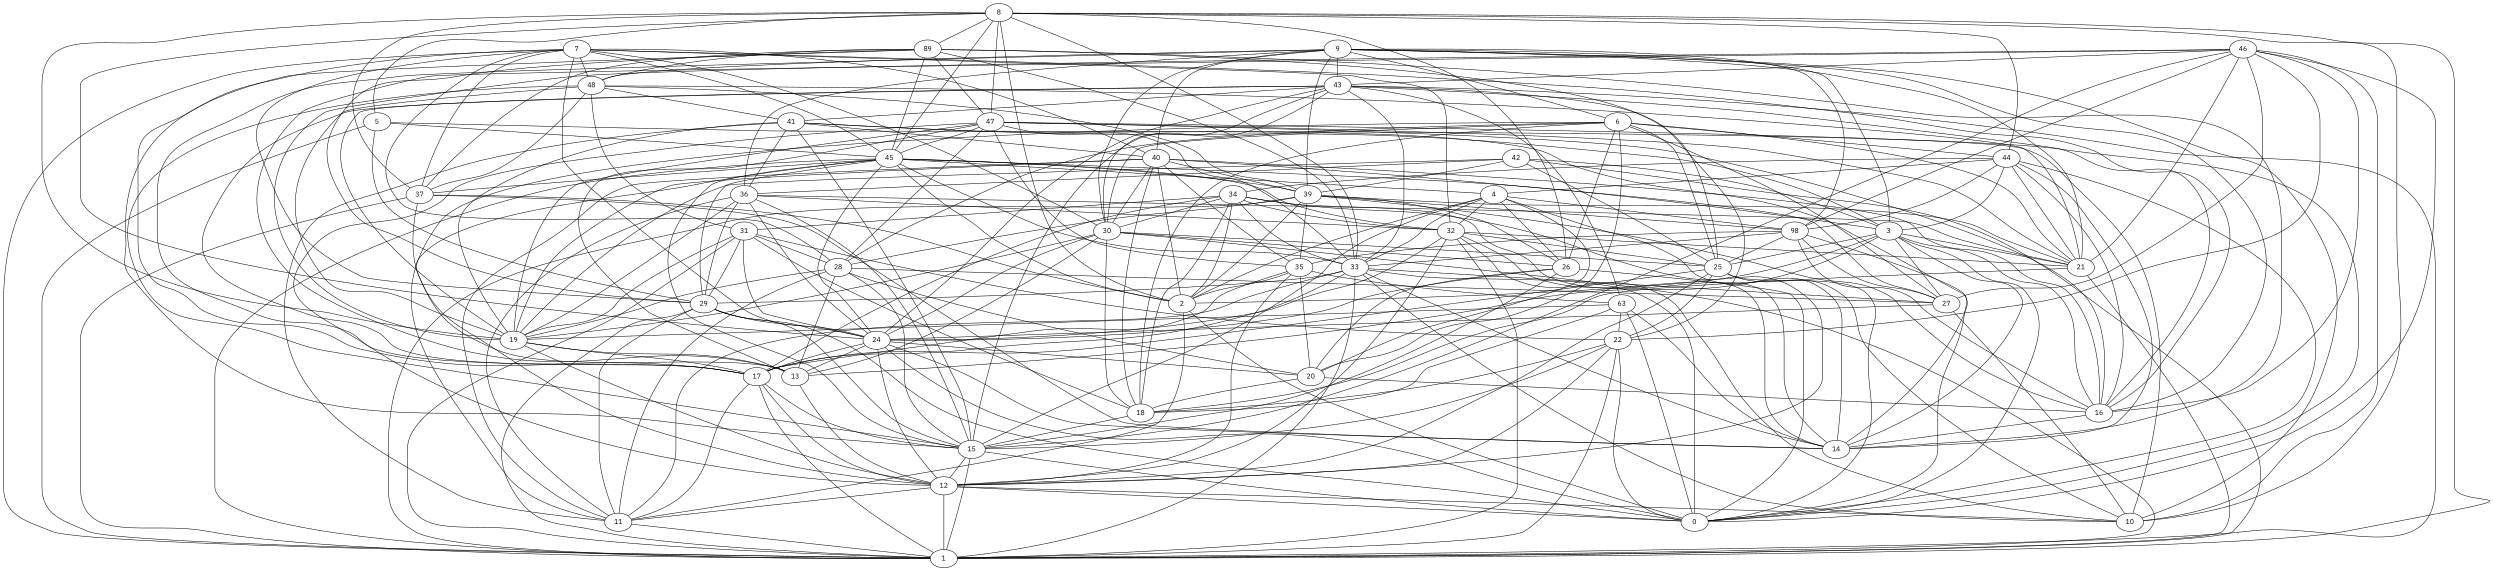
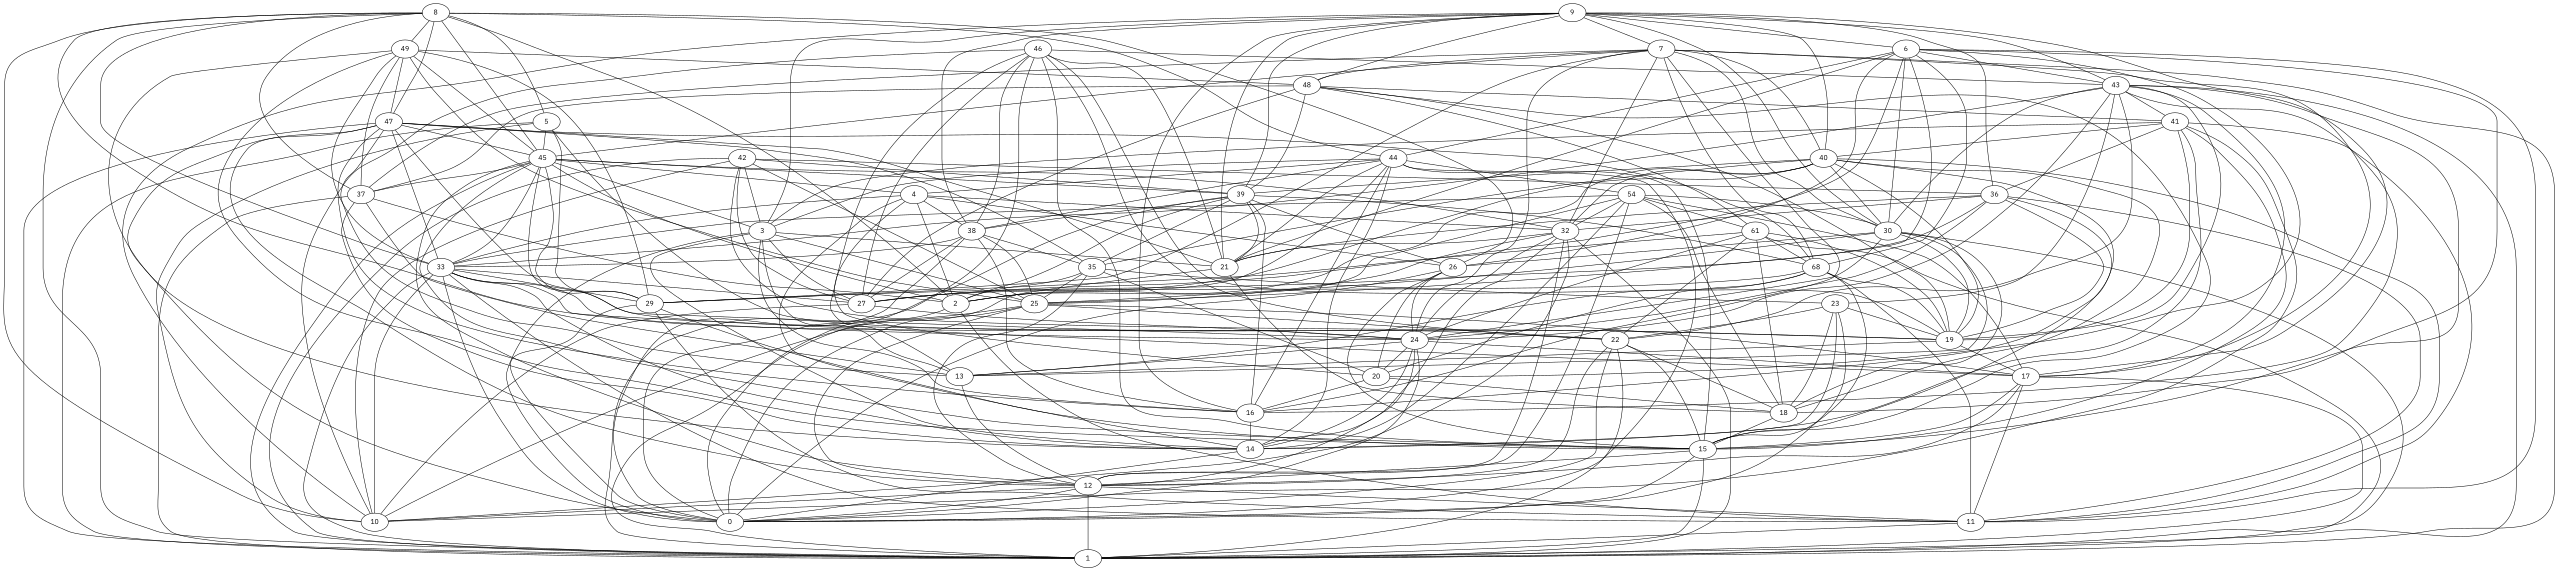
none -> (1617, 31)
(202, 36) -> none
(928, 49) -> (405, 49)
none -> (2034, 71)
(1379, 101) -> (1079, 164)
none -> (1685, 170)
(1233, 195) -> (1632, 195)
(744, 231) -> (1755, 231)
(1795, 231) -> (972, 231)
none -> (440, 247)
none -> (752, 253)
(838, 267) -> (1816, 267)
(2348, 277) -> none
(1454, 296) -> (1273, 262)
(1622, 304) -> (1835, 304)
(789, 325) -> (922, 330)
none -> (1042, 330)
(1032, 331) -> (1063, 286)
(1212, 340) -> (1695, 230)
(713, 424) -> none
none -> (978, 488)
none -> (1525, 489)
(570, 526) -> (90, 534)
